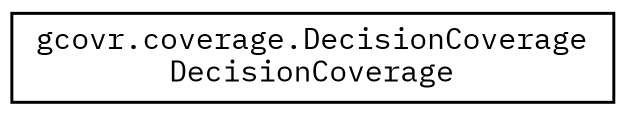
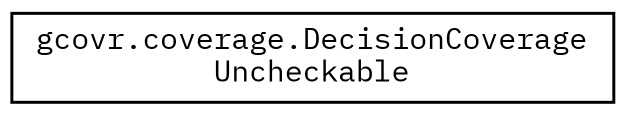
(313, 58) -> (313, 58)
